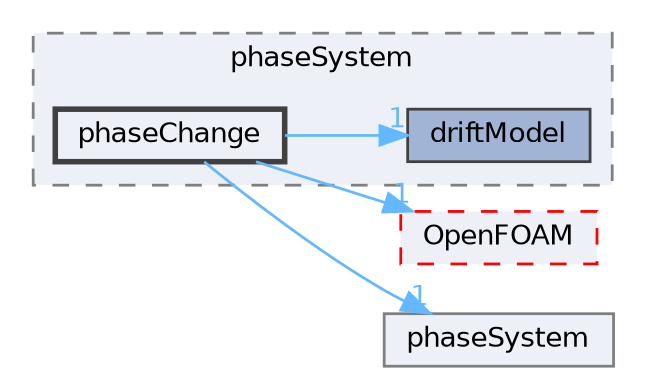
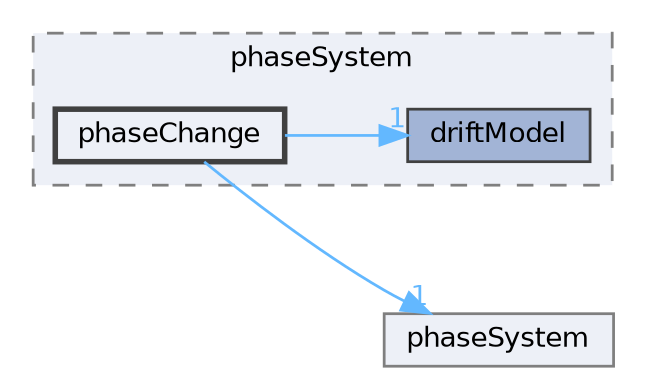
(499, 238) -> none
